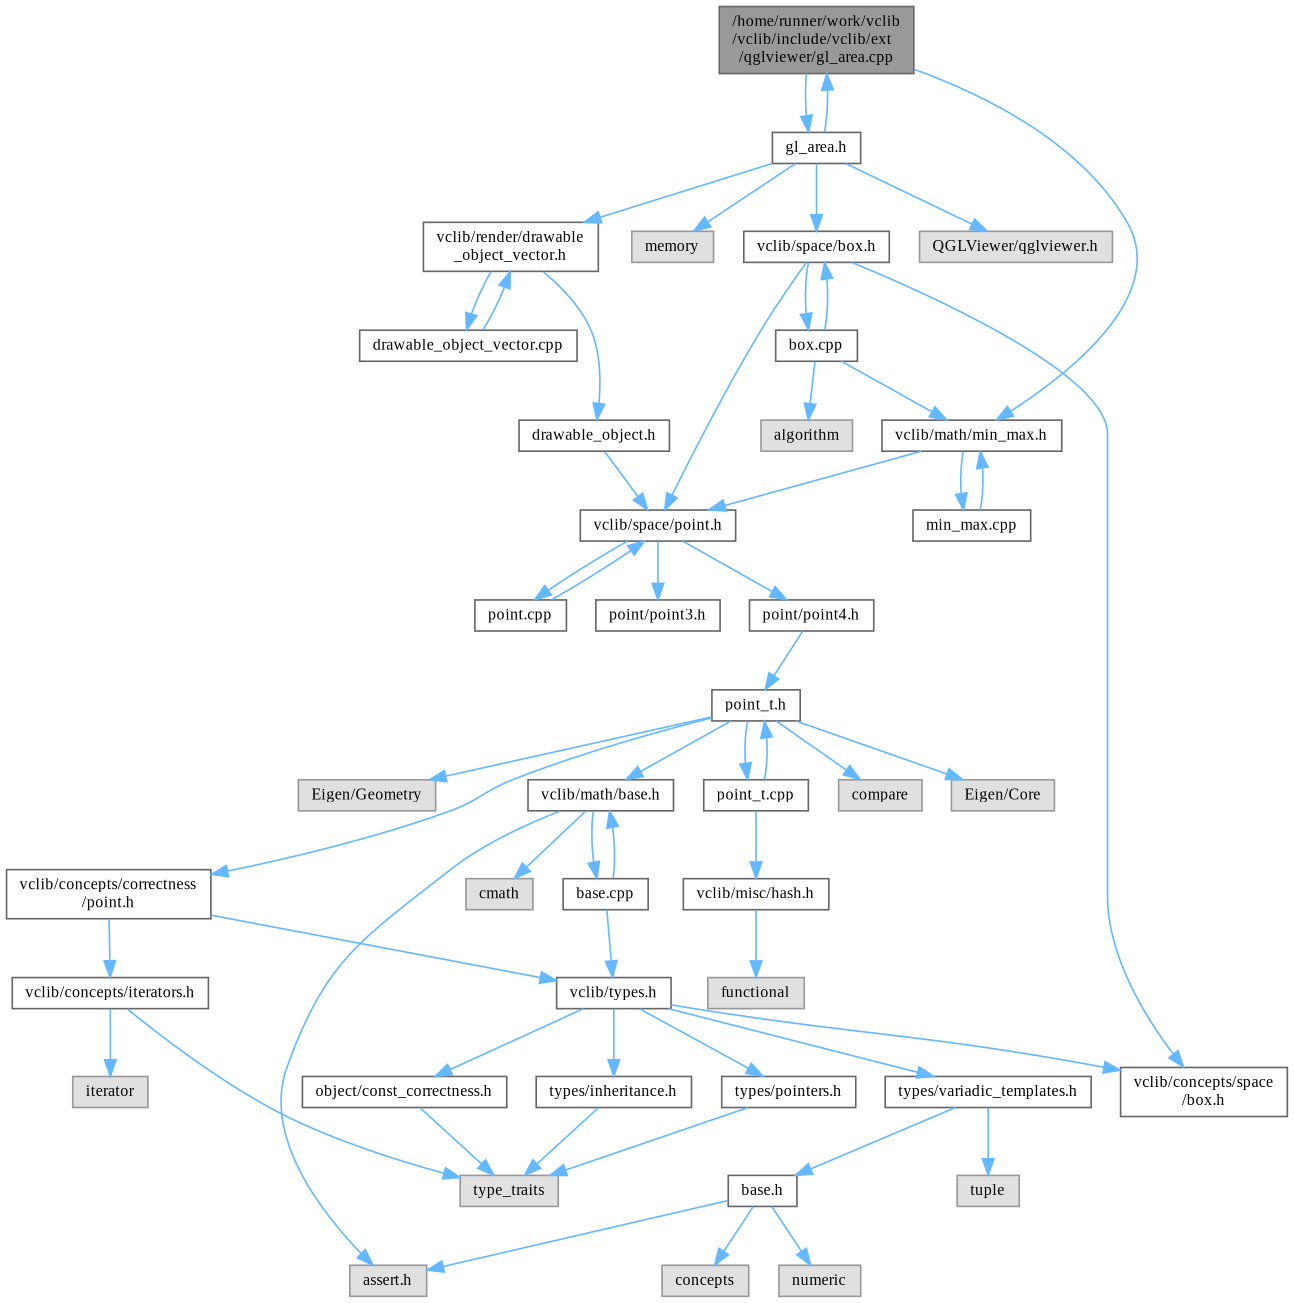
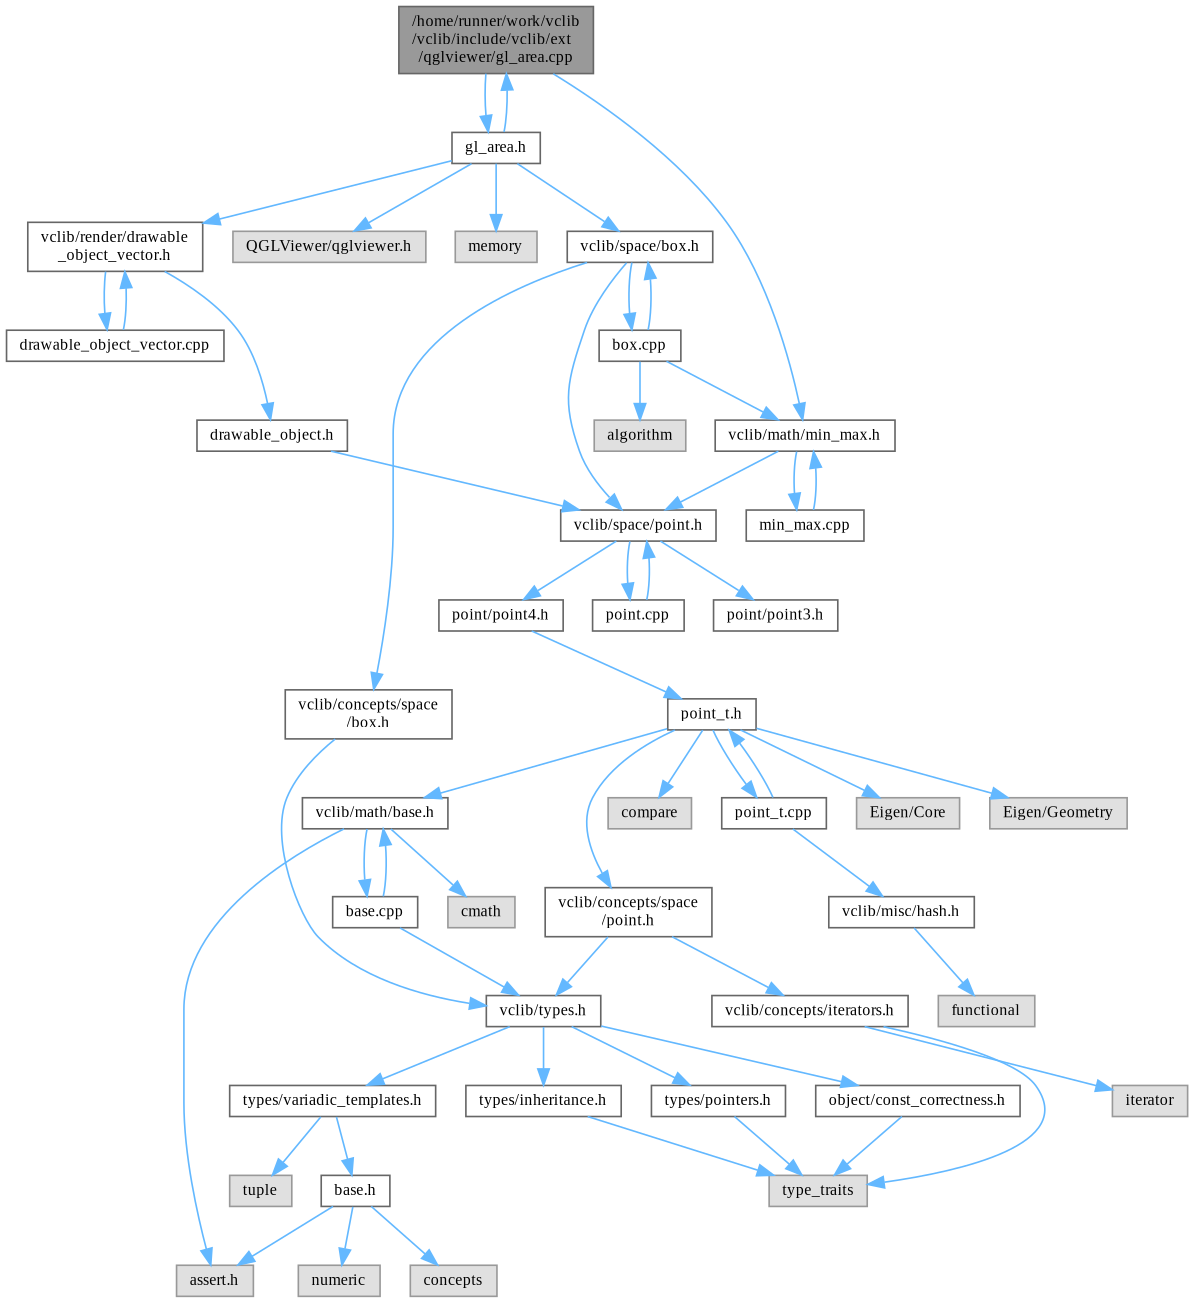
(109, 894) -> (629, 912)
(888, 1035) -> (303, 913)
